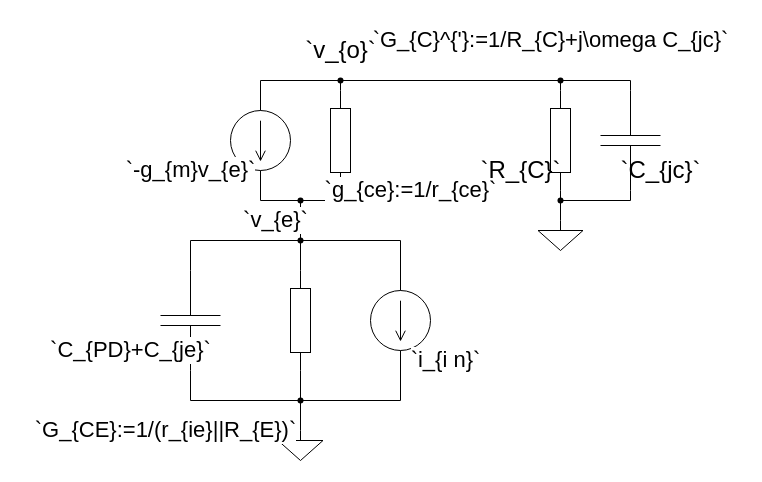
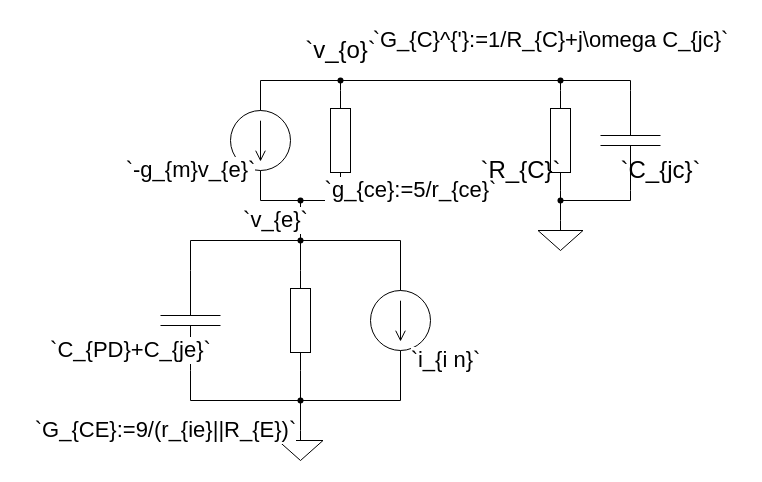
(411, 191) -> (411, 191)
(166, 431) -> (166, 431)
